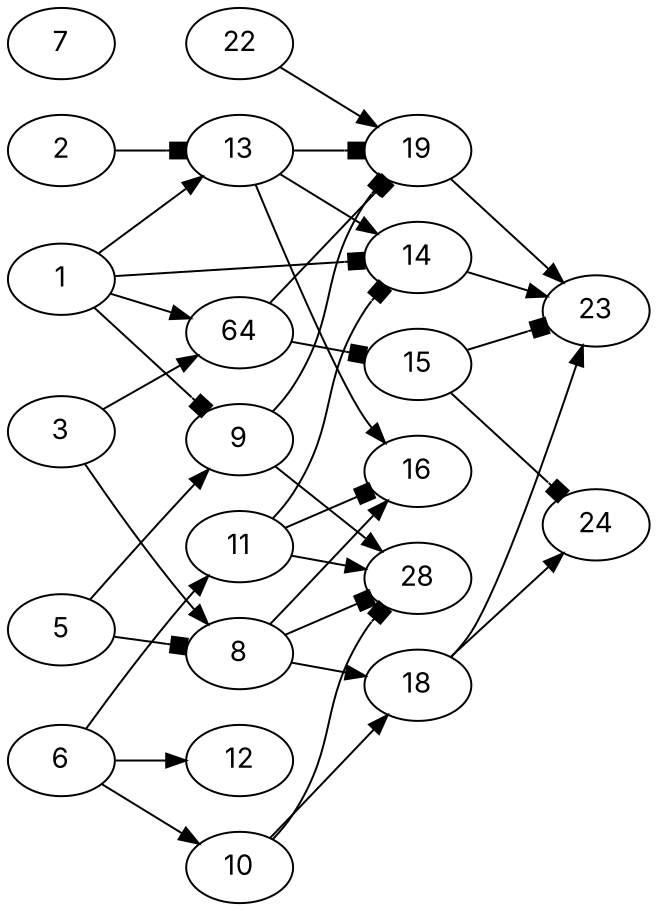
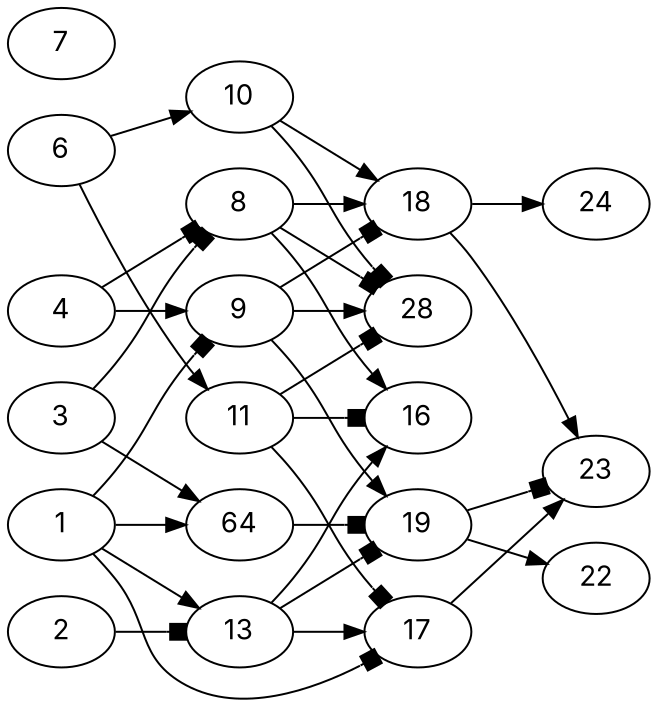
(320, 92) -> (493, 547)
(500, 224) -> (498, 501)
(418, 257) -> (418, 632)
none -> (316, 265)
(326, 305) -> (321, 405)
(418, 364) -> none
(132, 531) -> (143, 324)
(314, 560) -> (320, 370)
(61, 630) -> (61, 311)
(240, 761) -> none
